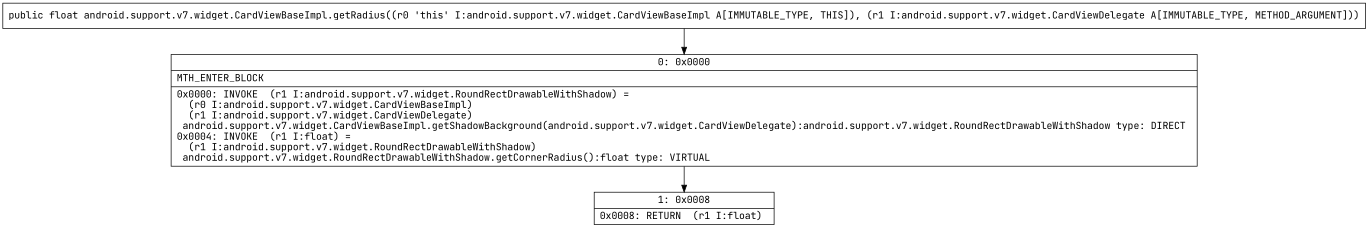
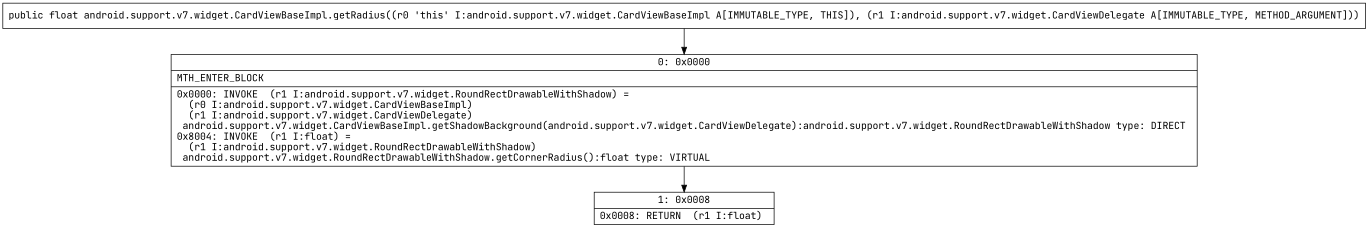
(267, 137) -> (267, 137)
